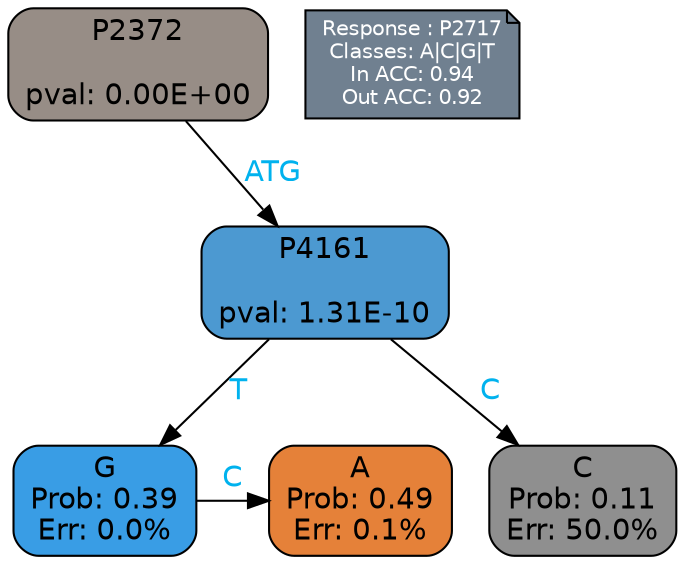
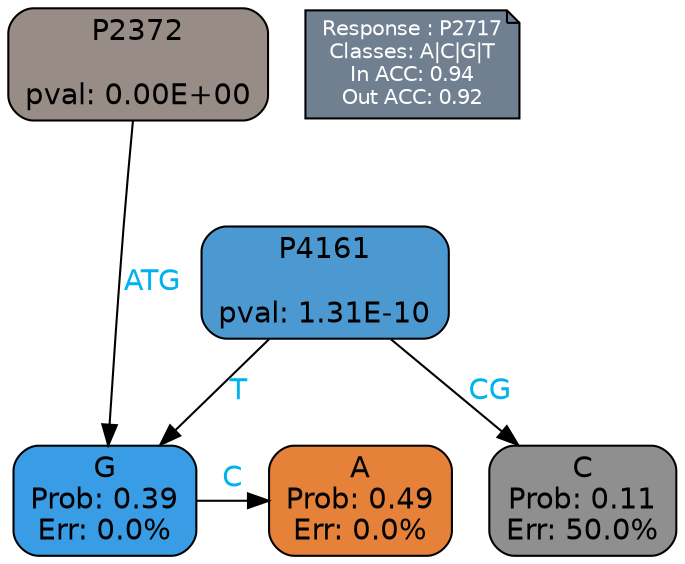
(225, 165) -> (120, 272)
(490, 392) -> (490, 392)
(360, 501) -> (360, 501)
